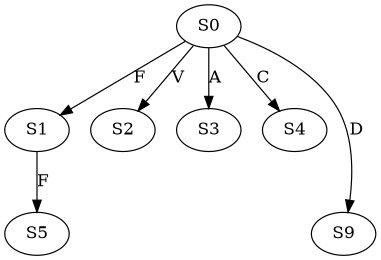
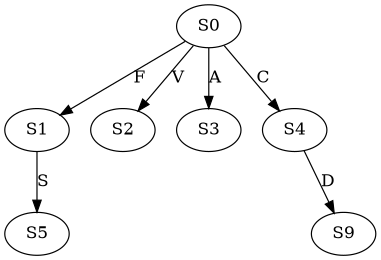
(328, 95) -> (317, 177)
(43, 182) -> (43, 182)
